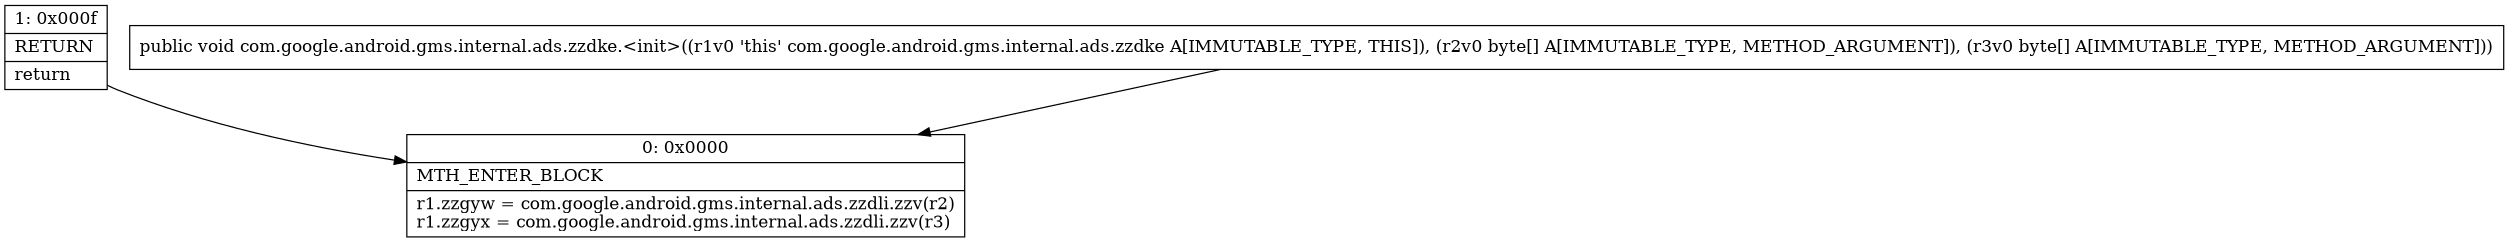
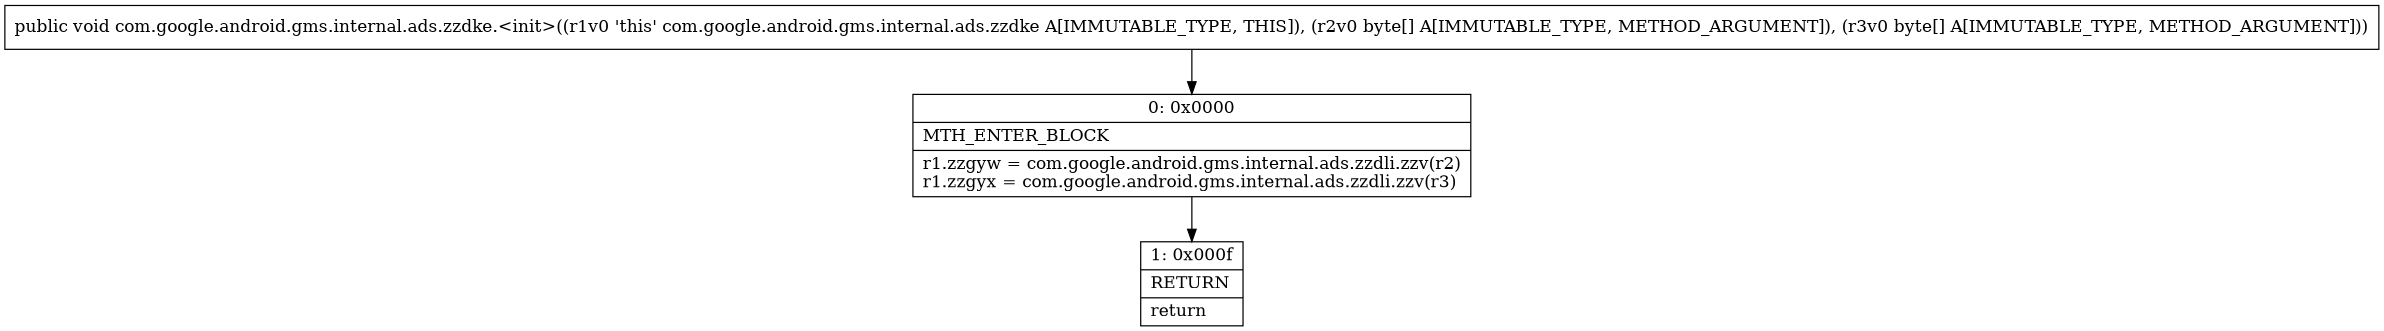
(249, 131) -> (1192, 213)
